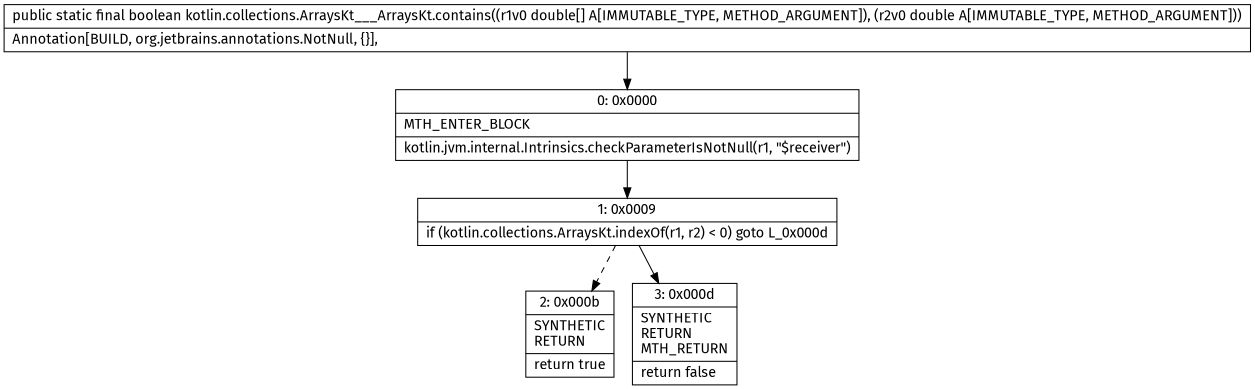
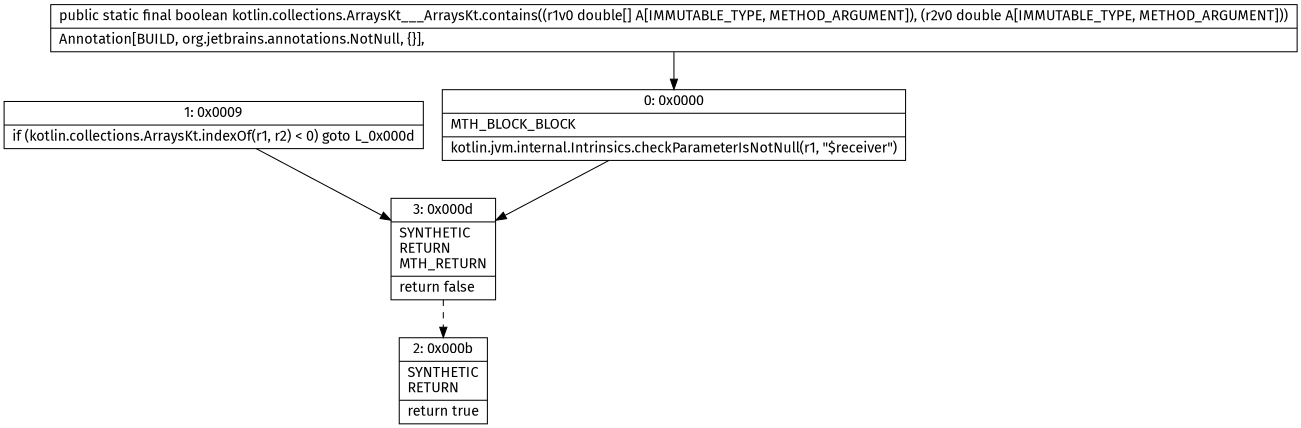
(467, 125) -> (514, 125)
(627, 174) -> (557, 188)
(606, 264) -> (443, 314)
